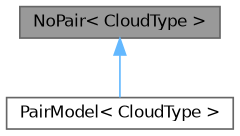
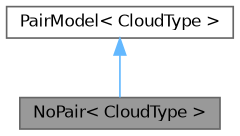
(120, 76) -> (120, 76)
